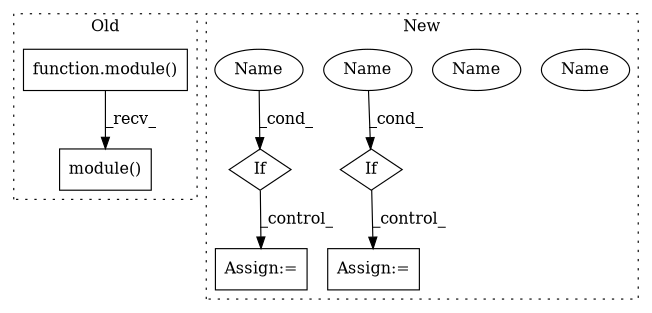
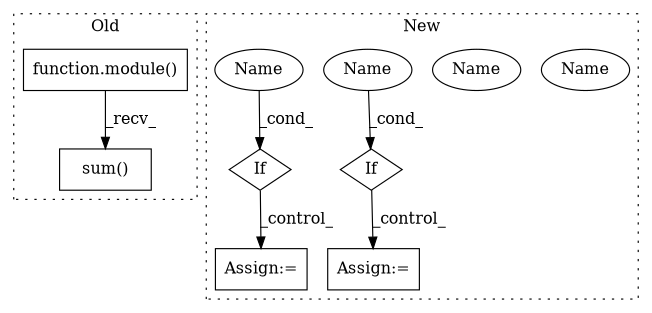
(105, 170) -> (105, 170)
